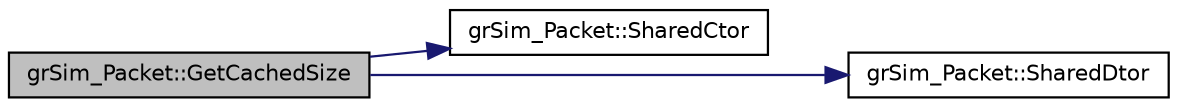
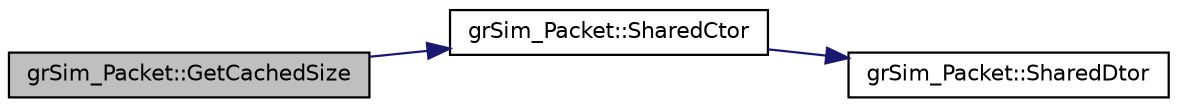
(598, 75) -> (797, 52)
